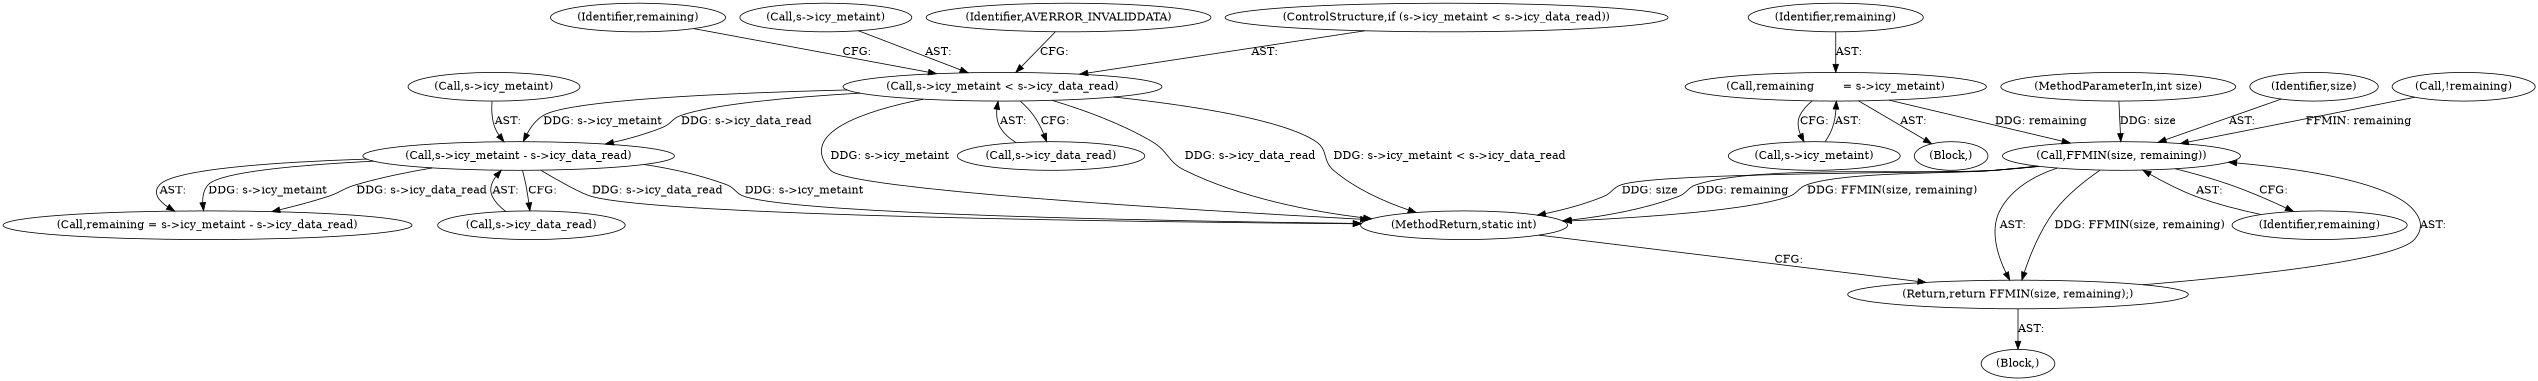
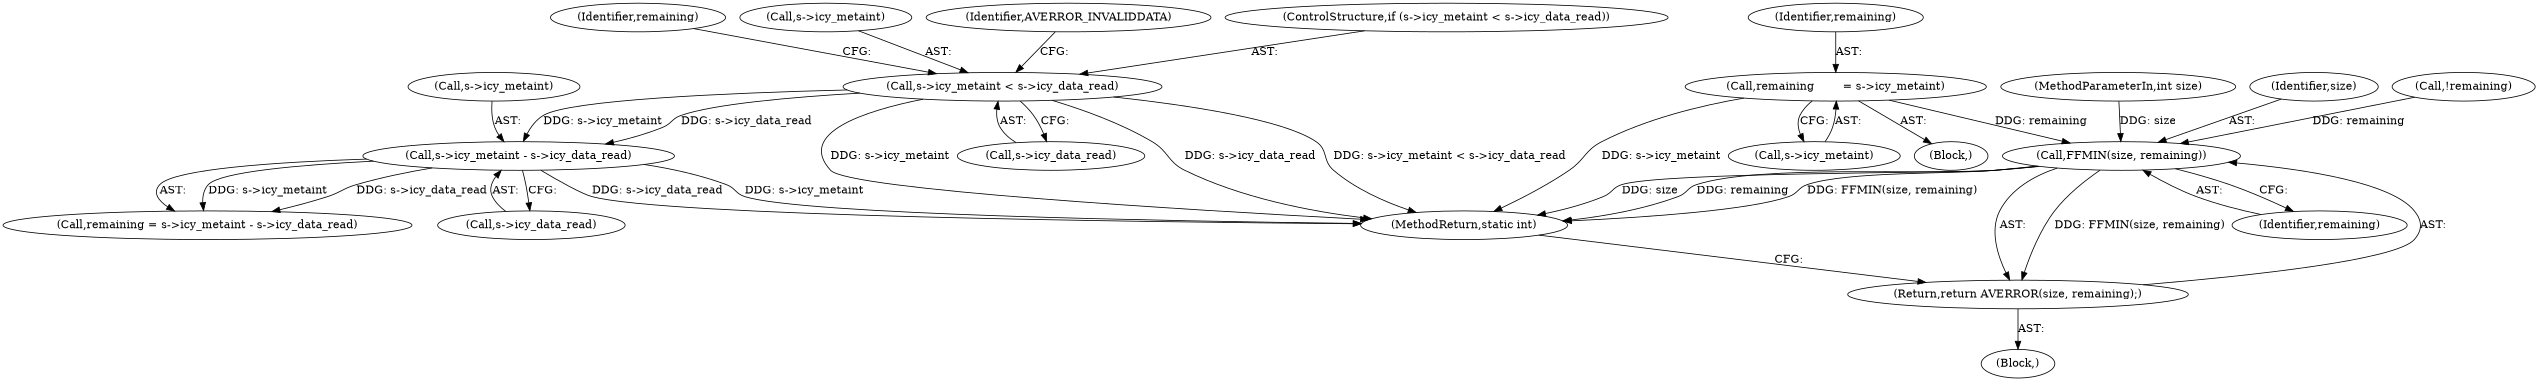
(2359, 121) -> (2359, 121)
none -> (1614, 136)
(2018, 294) -> (2018, 294)
